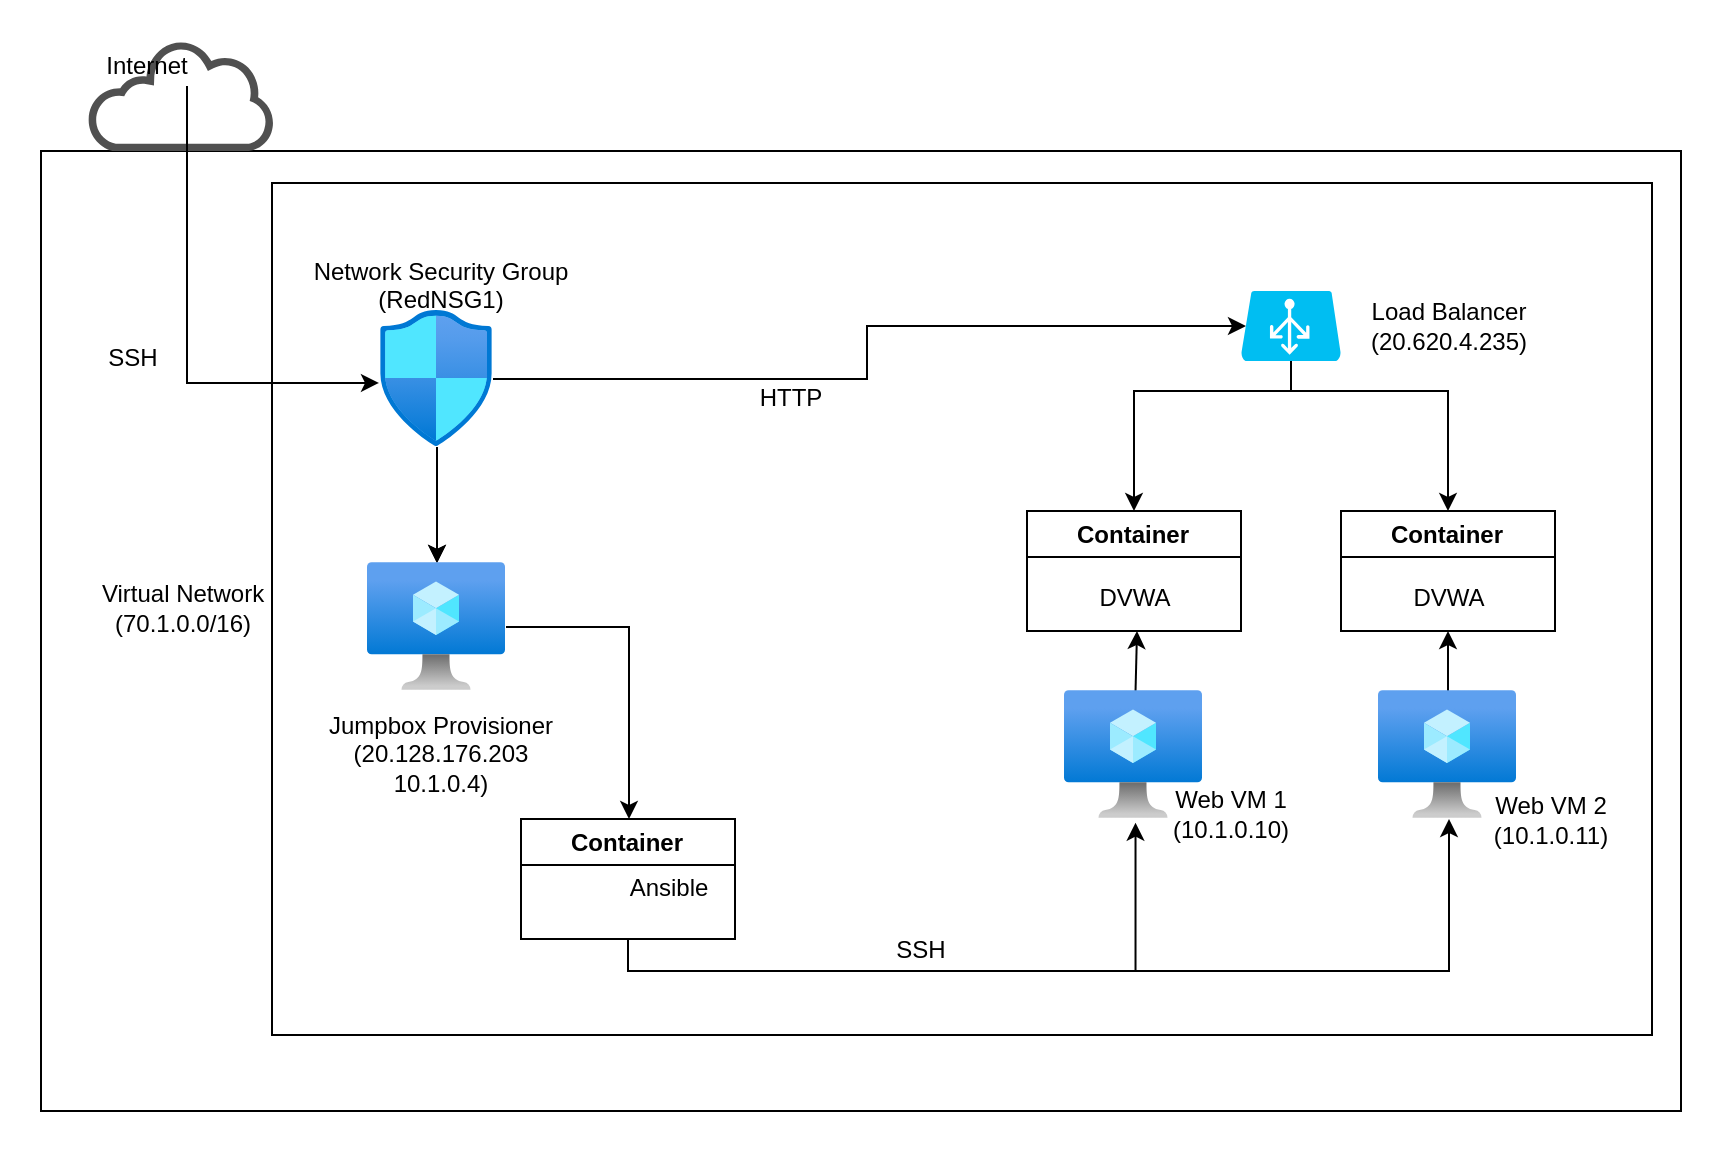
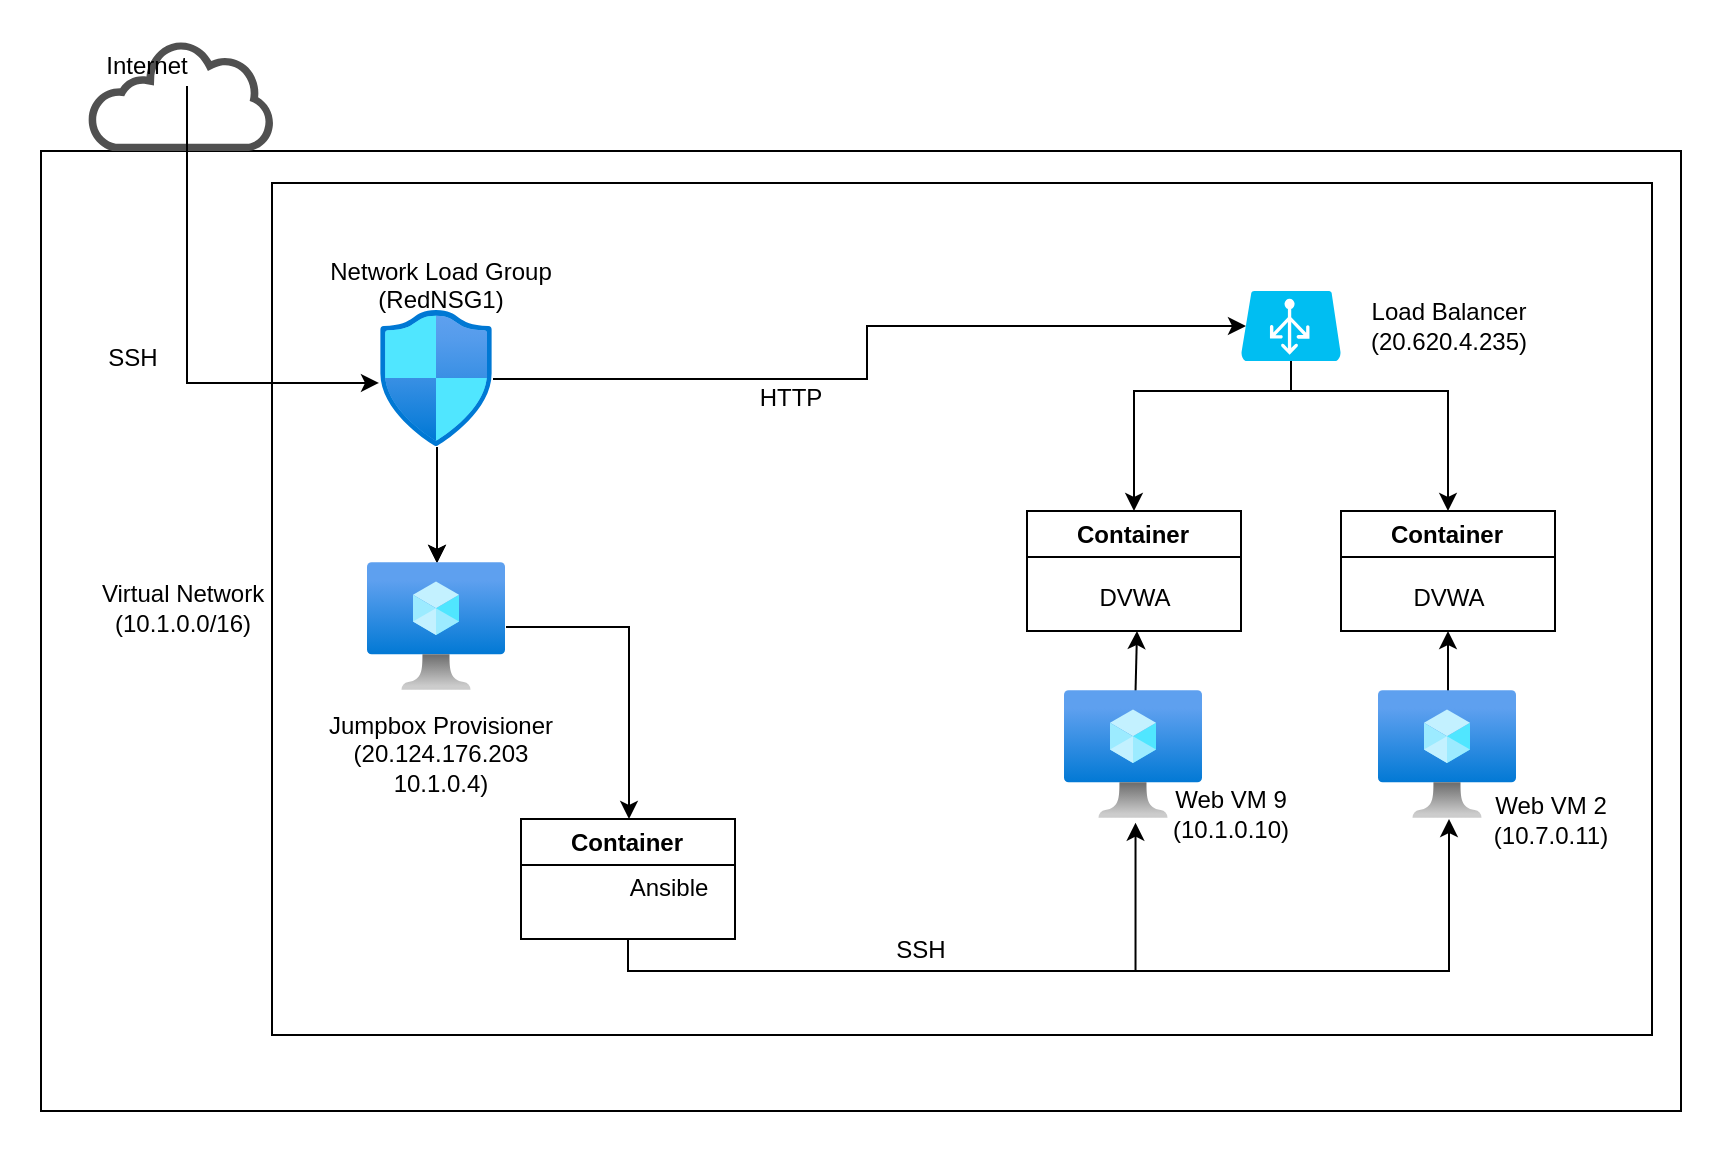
(442, 301) -> (442, 301)
(184, 609) -> (184, 609)
(442, 755) -> (442, 755)
(1232, 815) -> (1232, 815)
(1552, 821) -> (1552, 821)
